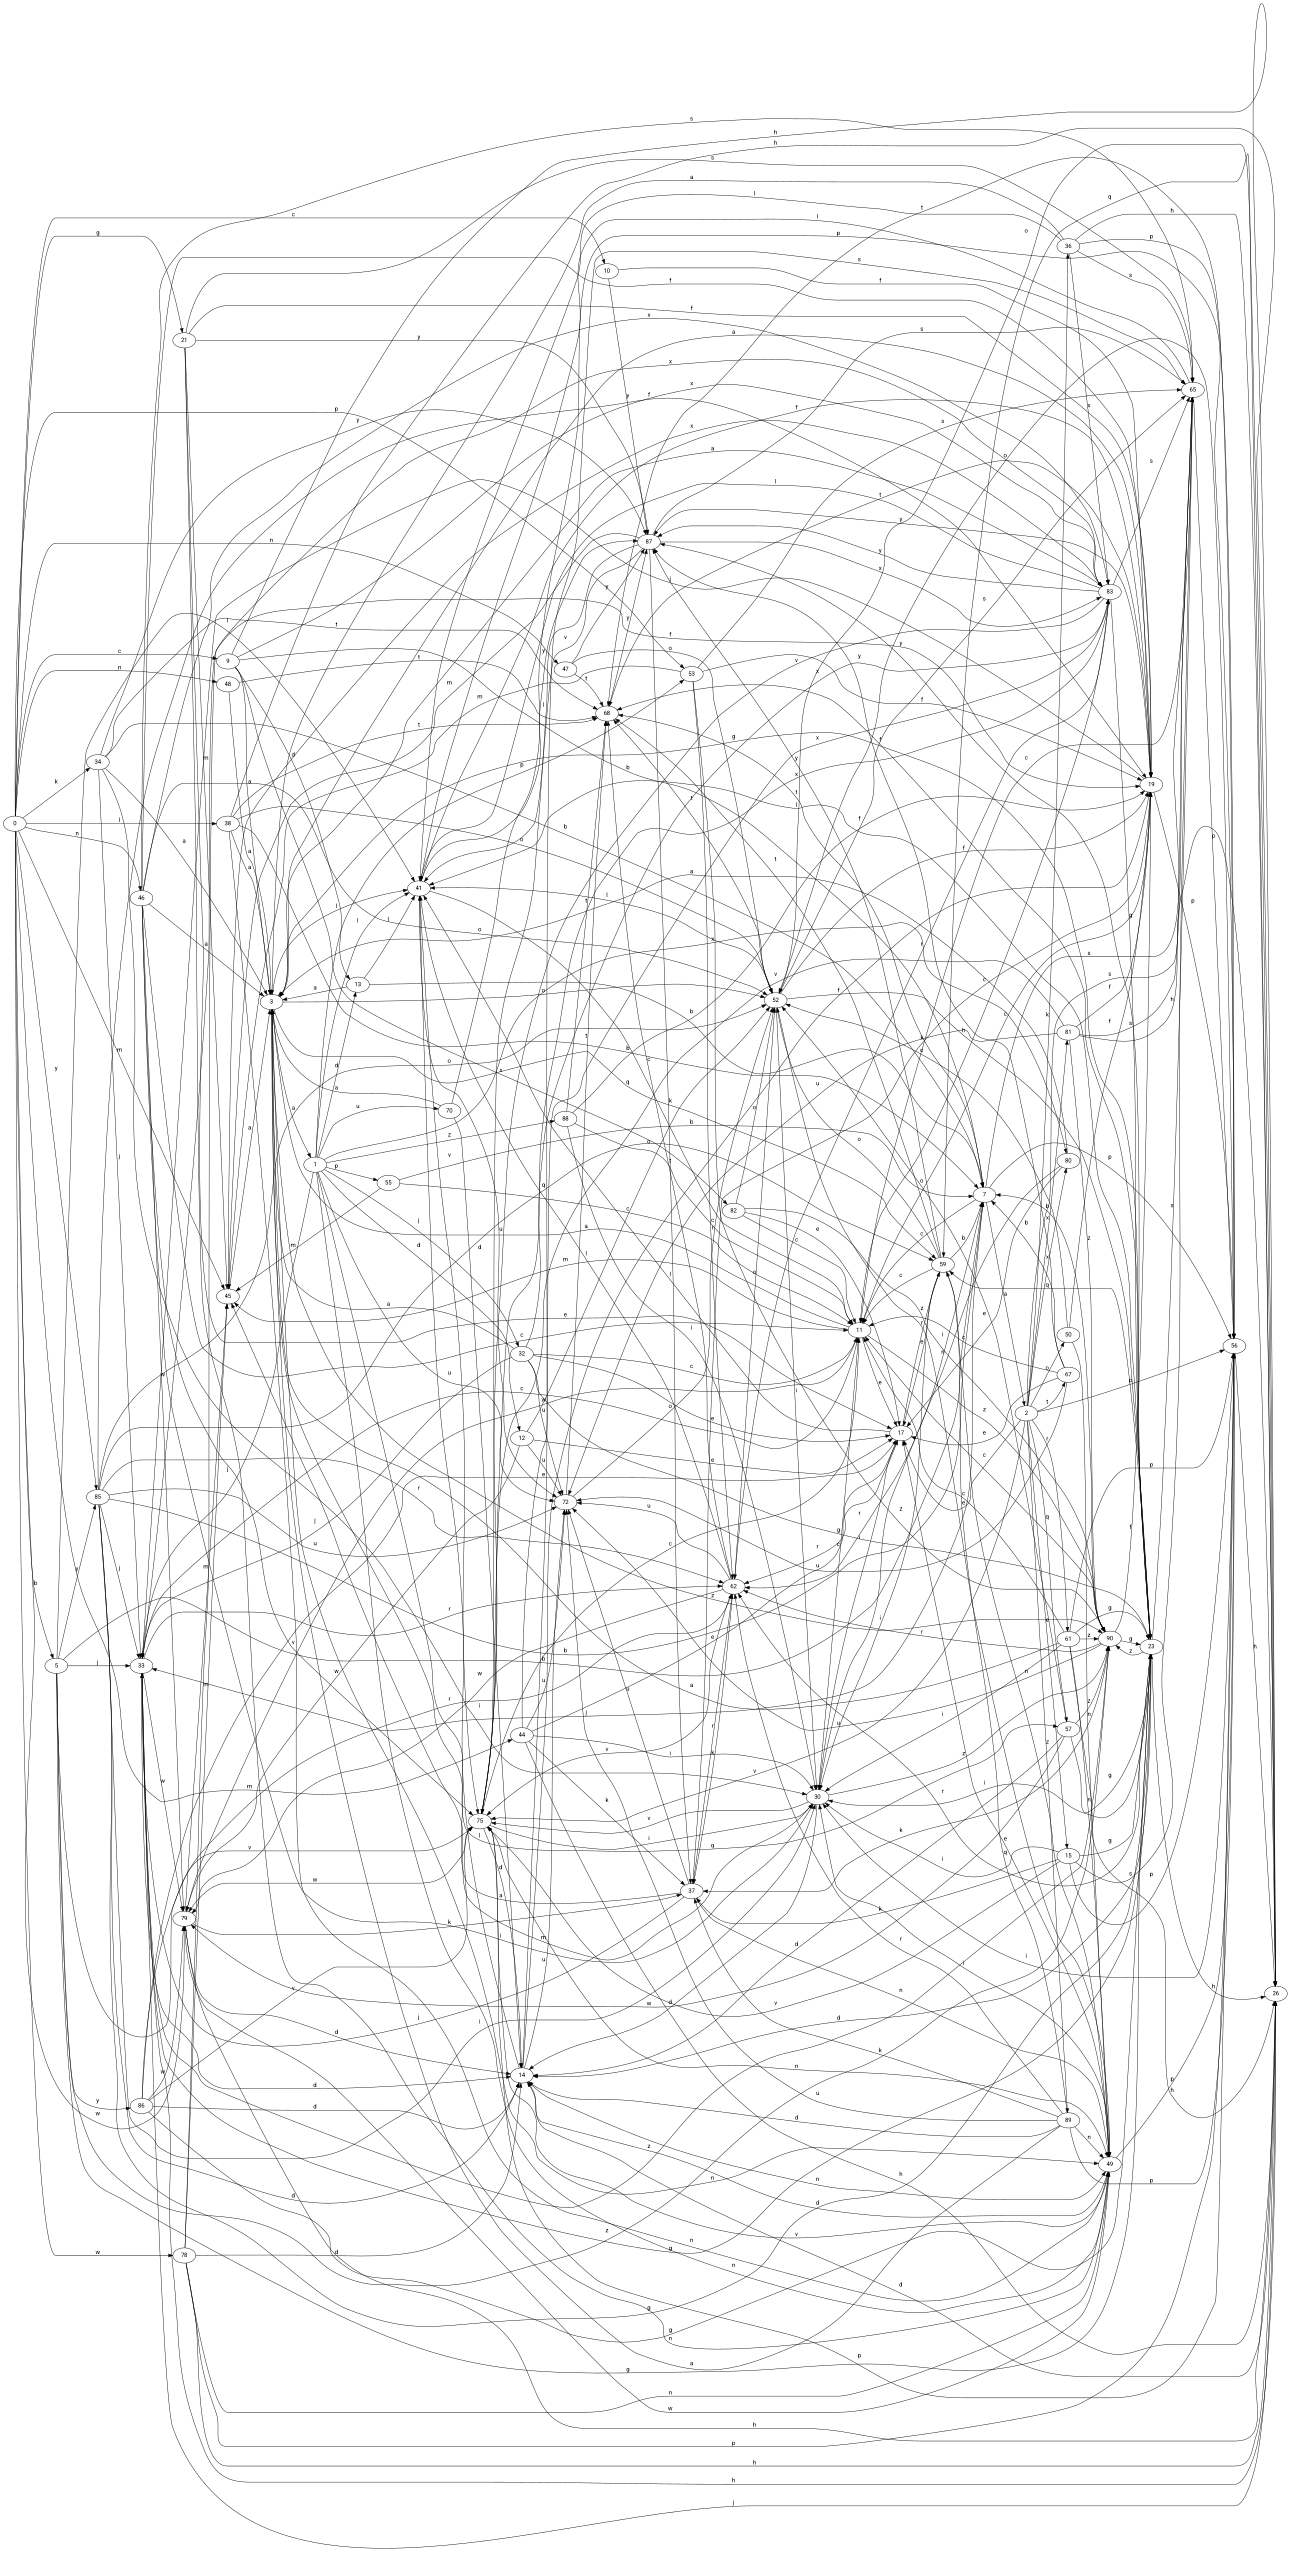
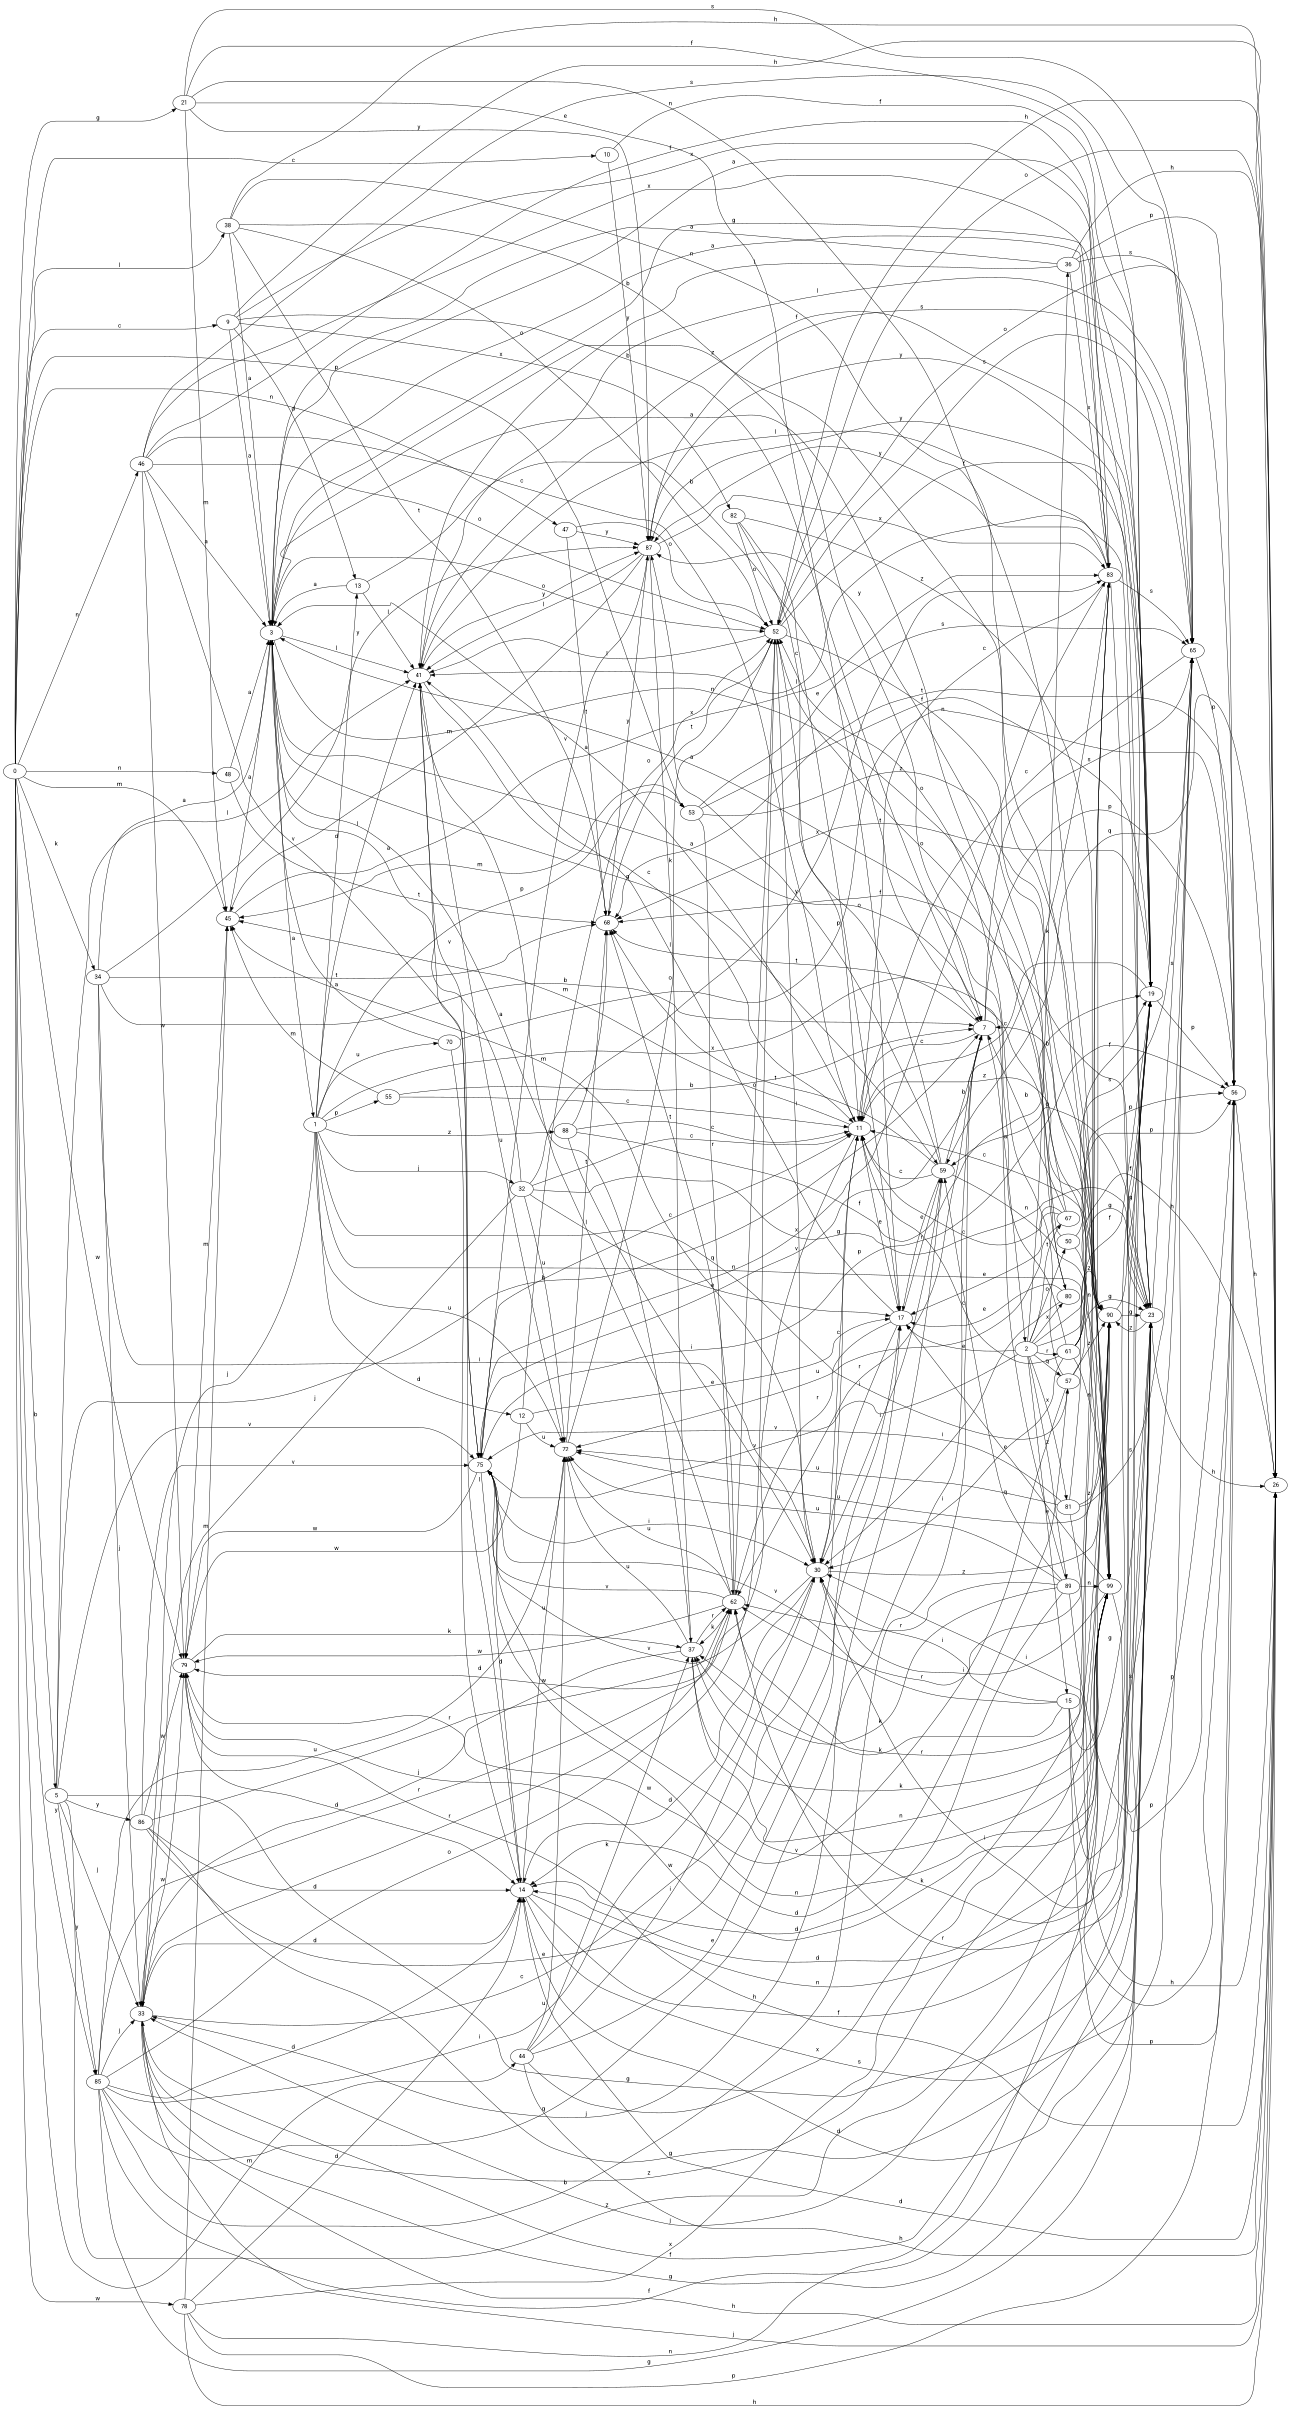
(1102, 1214) -> (1256, 169)
(242, 1690) -> none
(1110, 2164) -> (1110, 1586)
